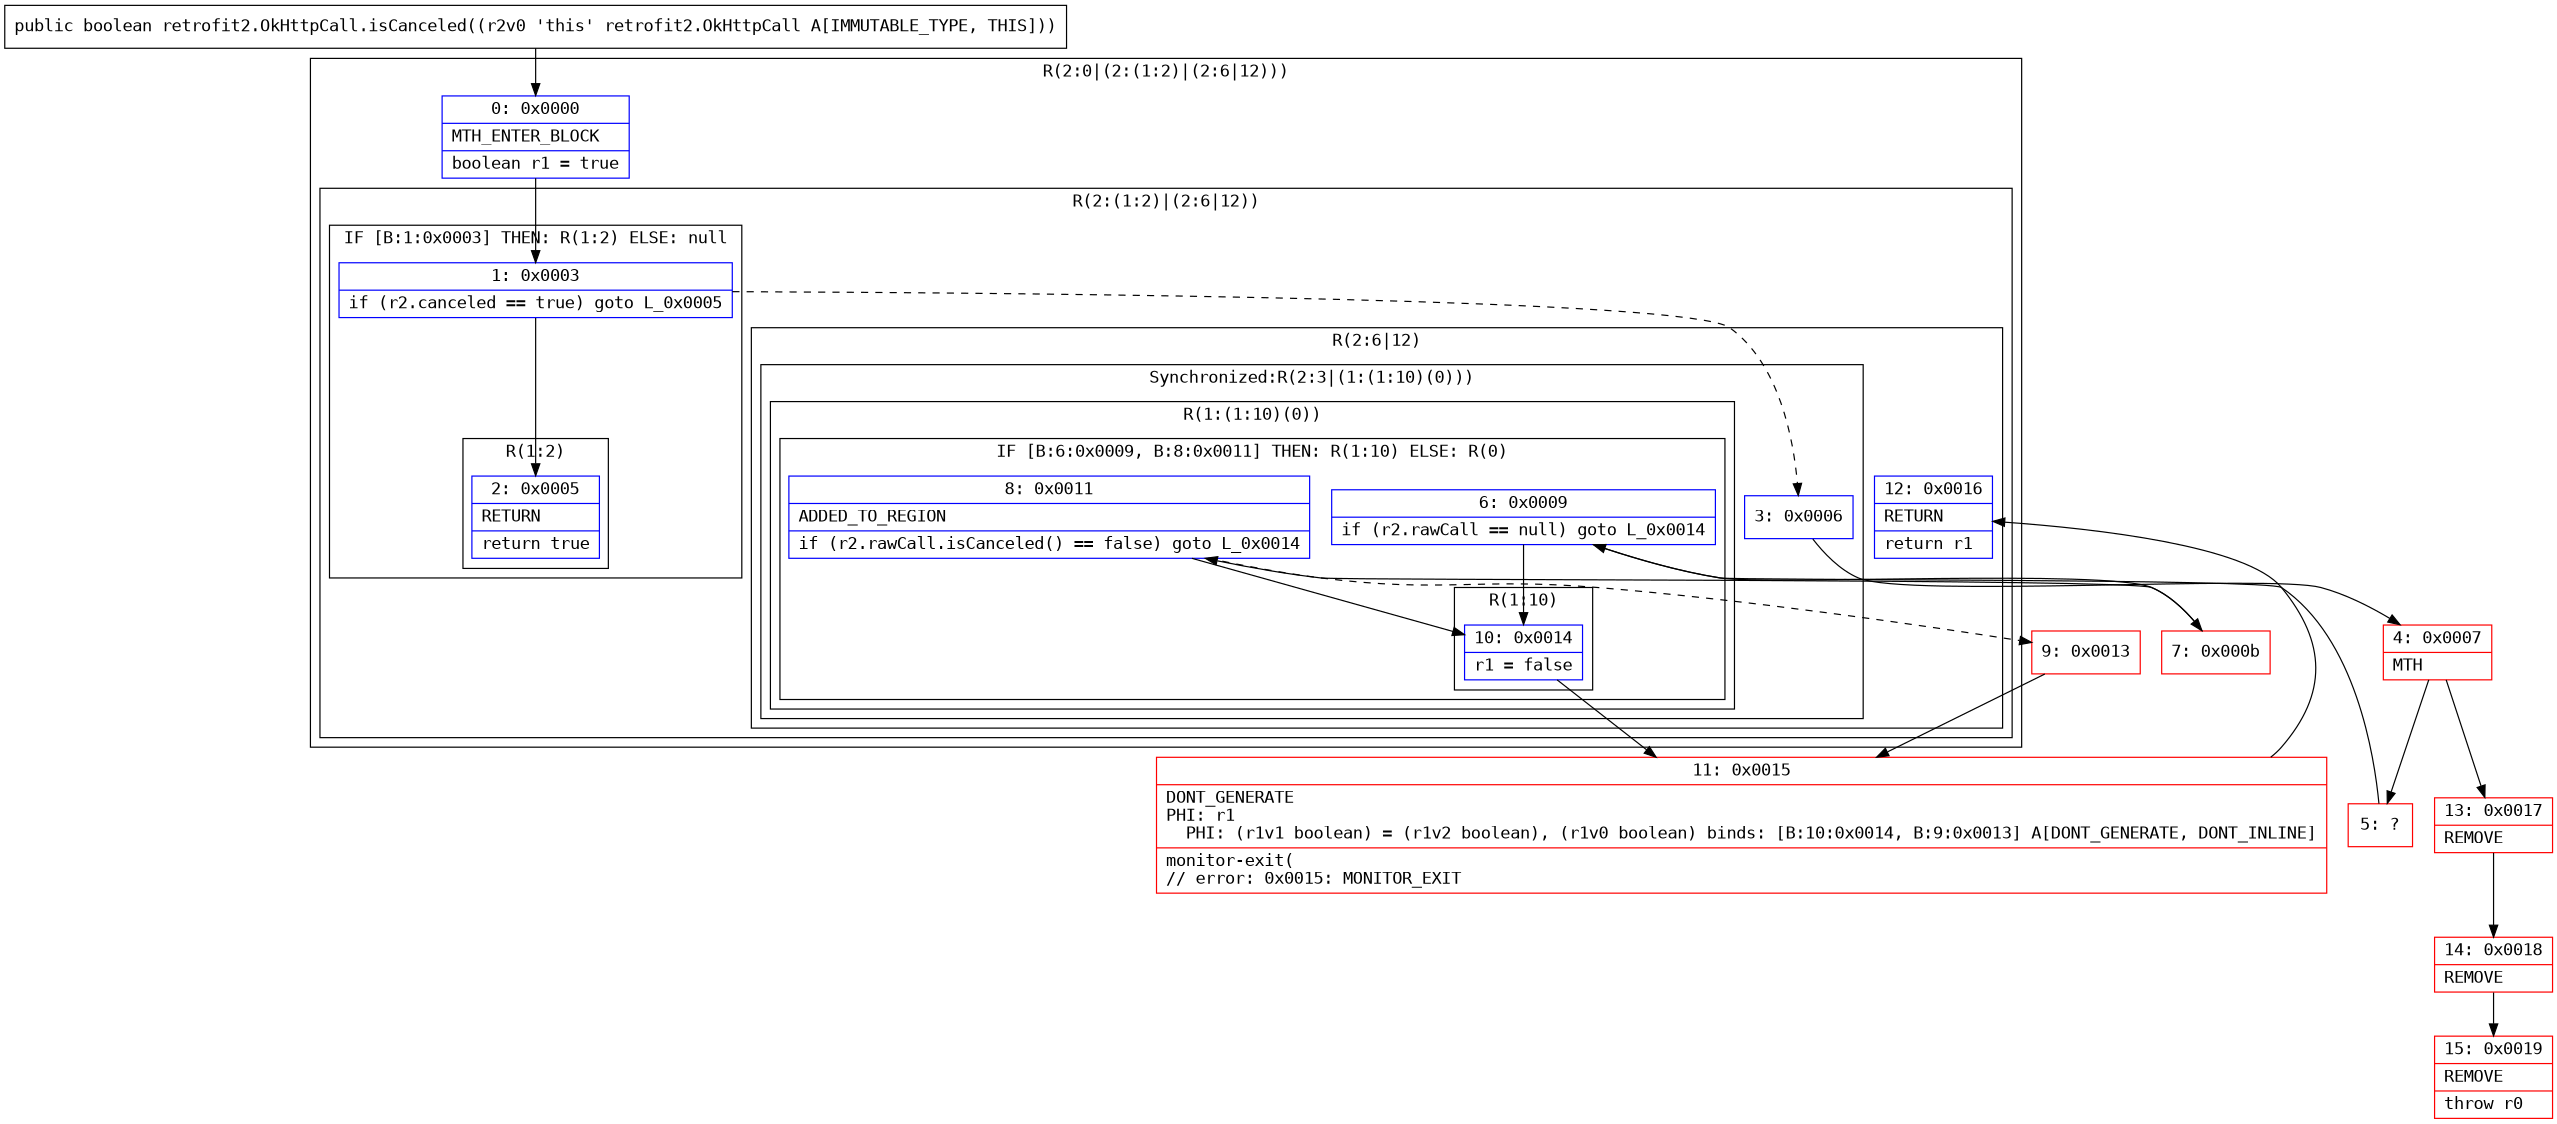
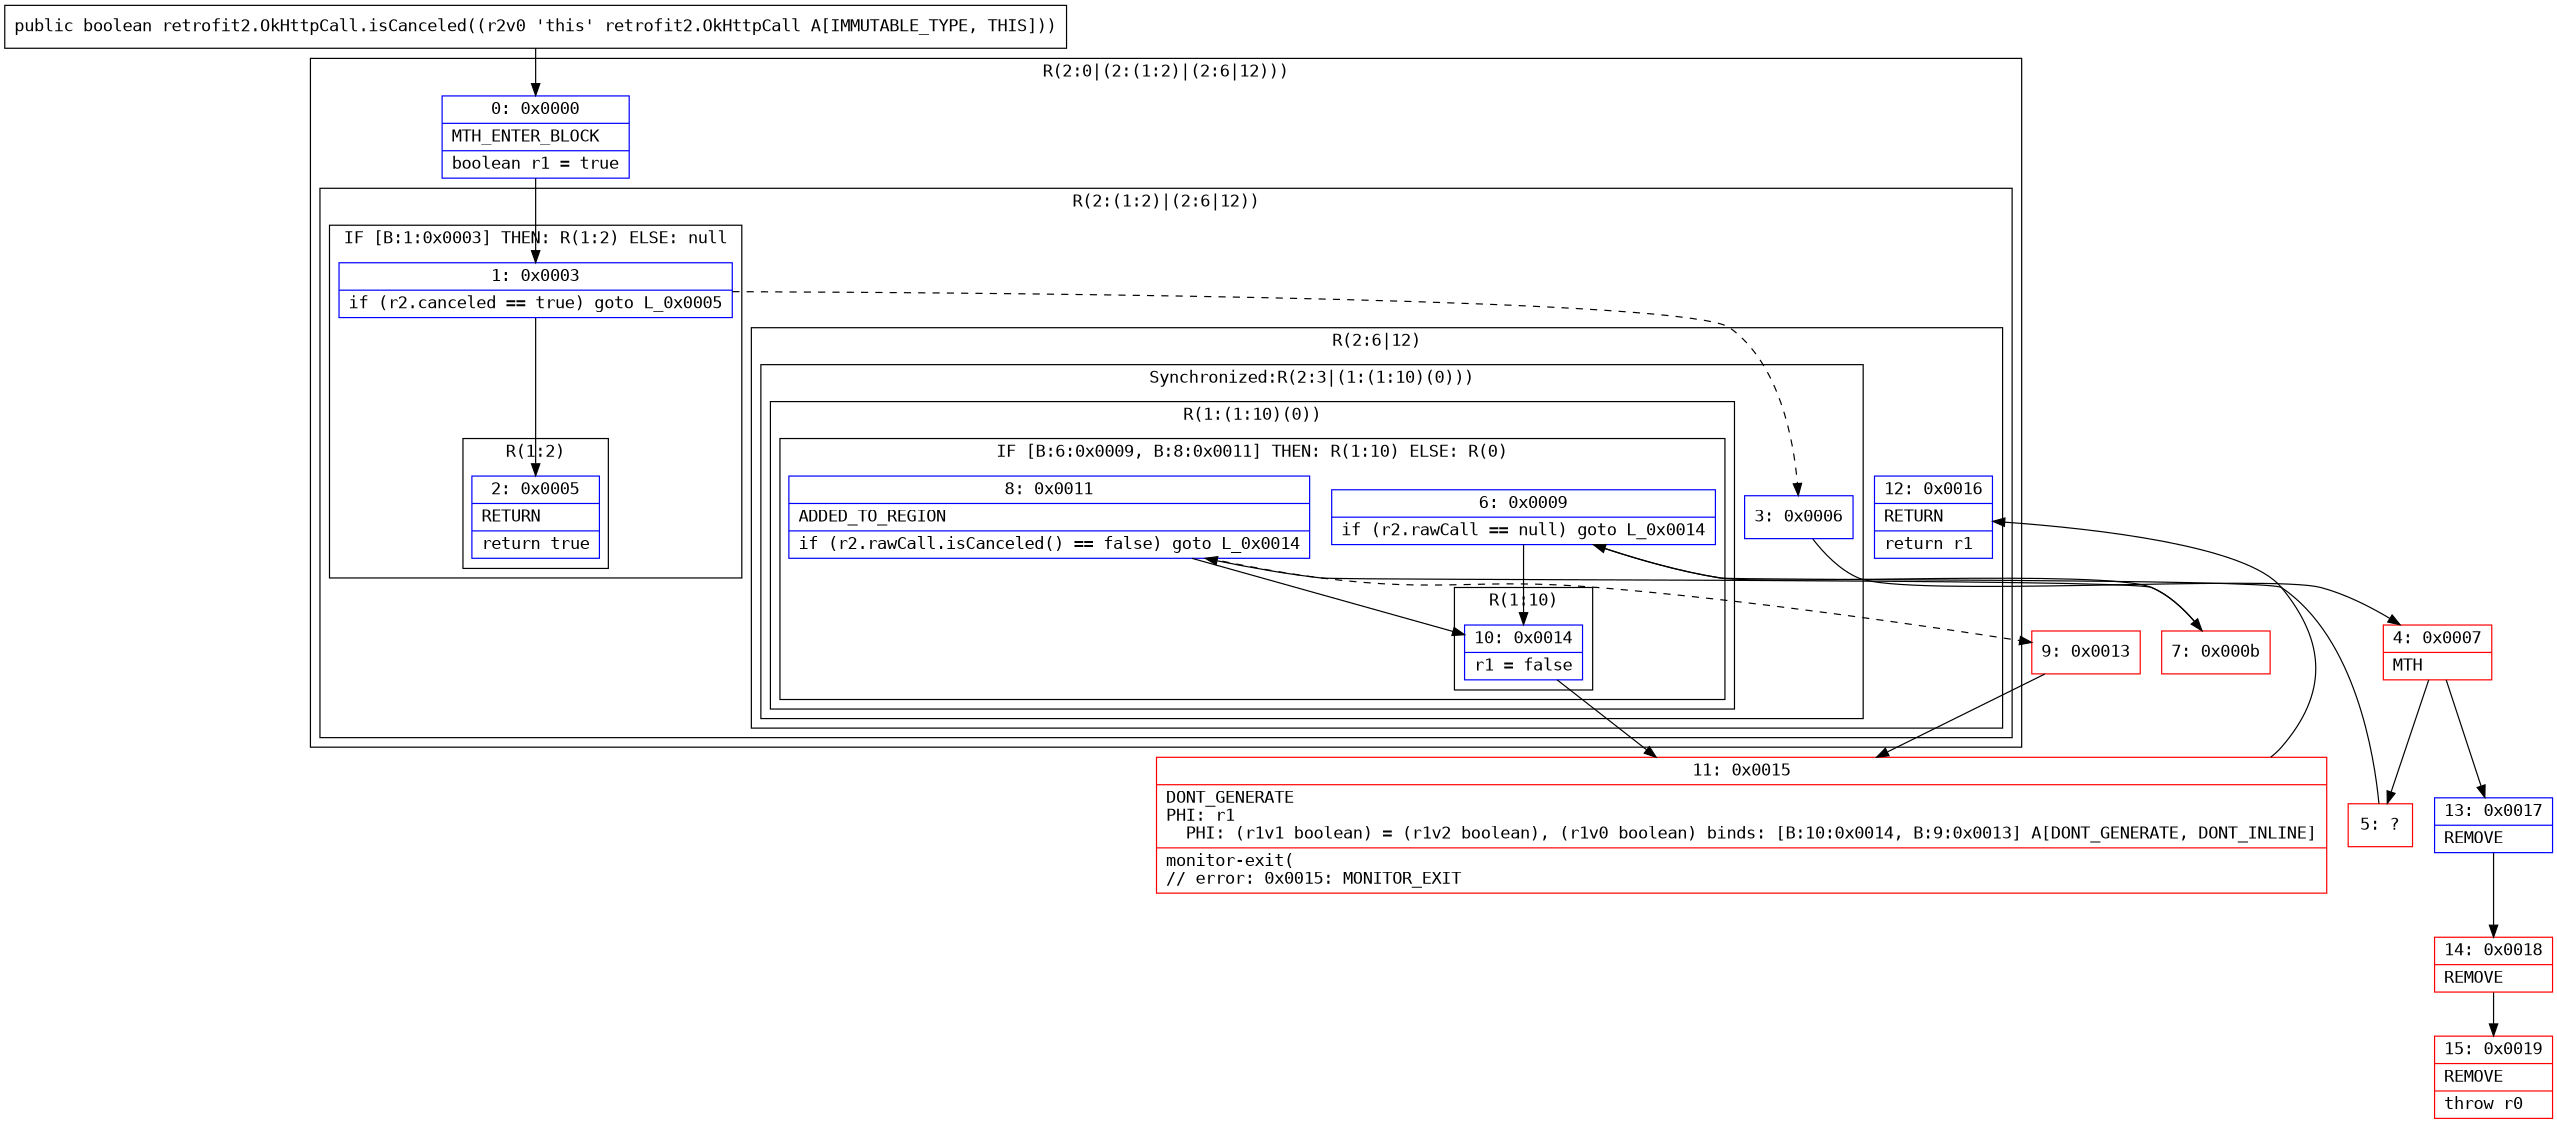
(2494, 825) -> (2494, 825)
